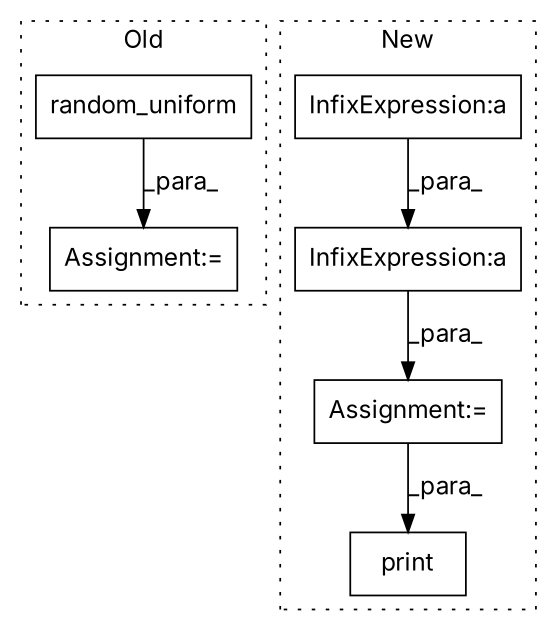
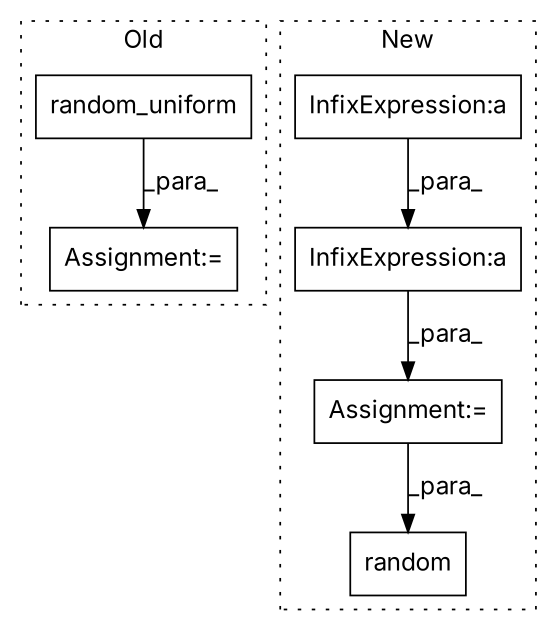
(408, 564) -> (408, 564)
